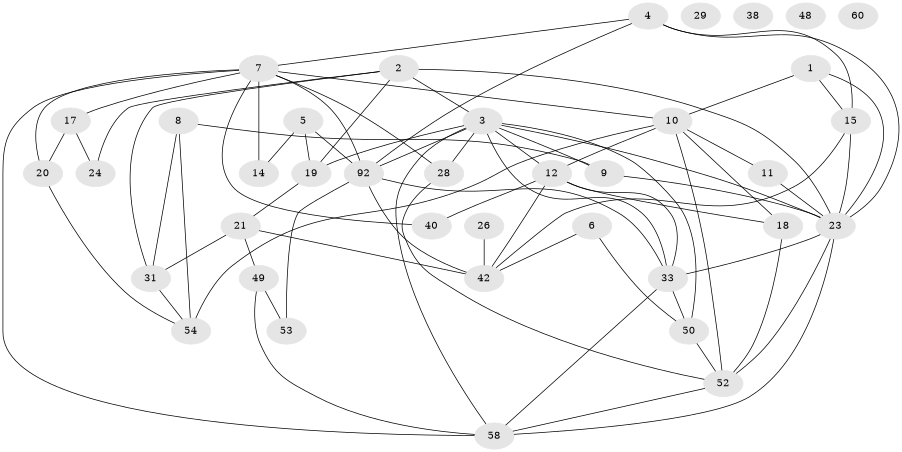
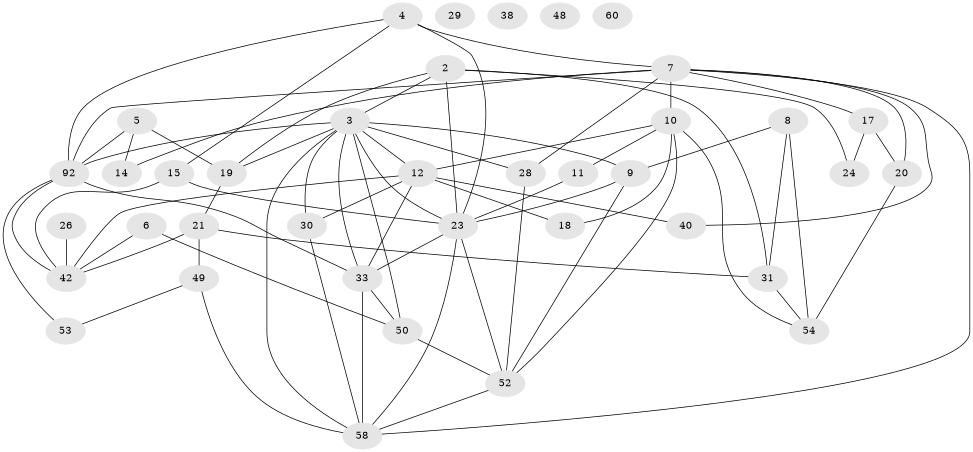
(811, 69) -> none
none -> (307, 226)
(767, 309) -> (568, 279)
